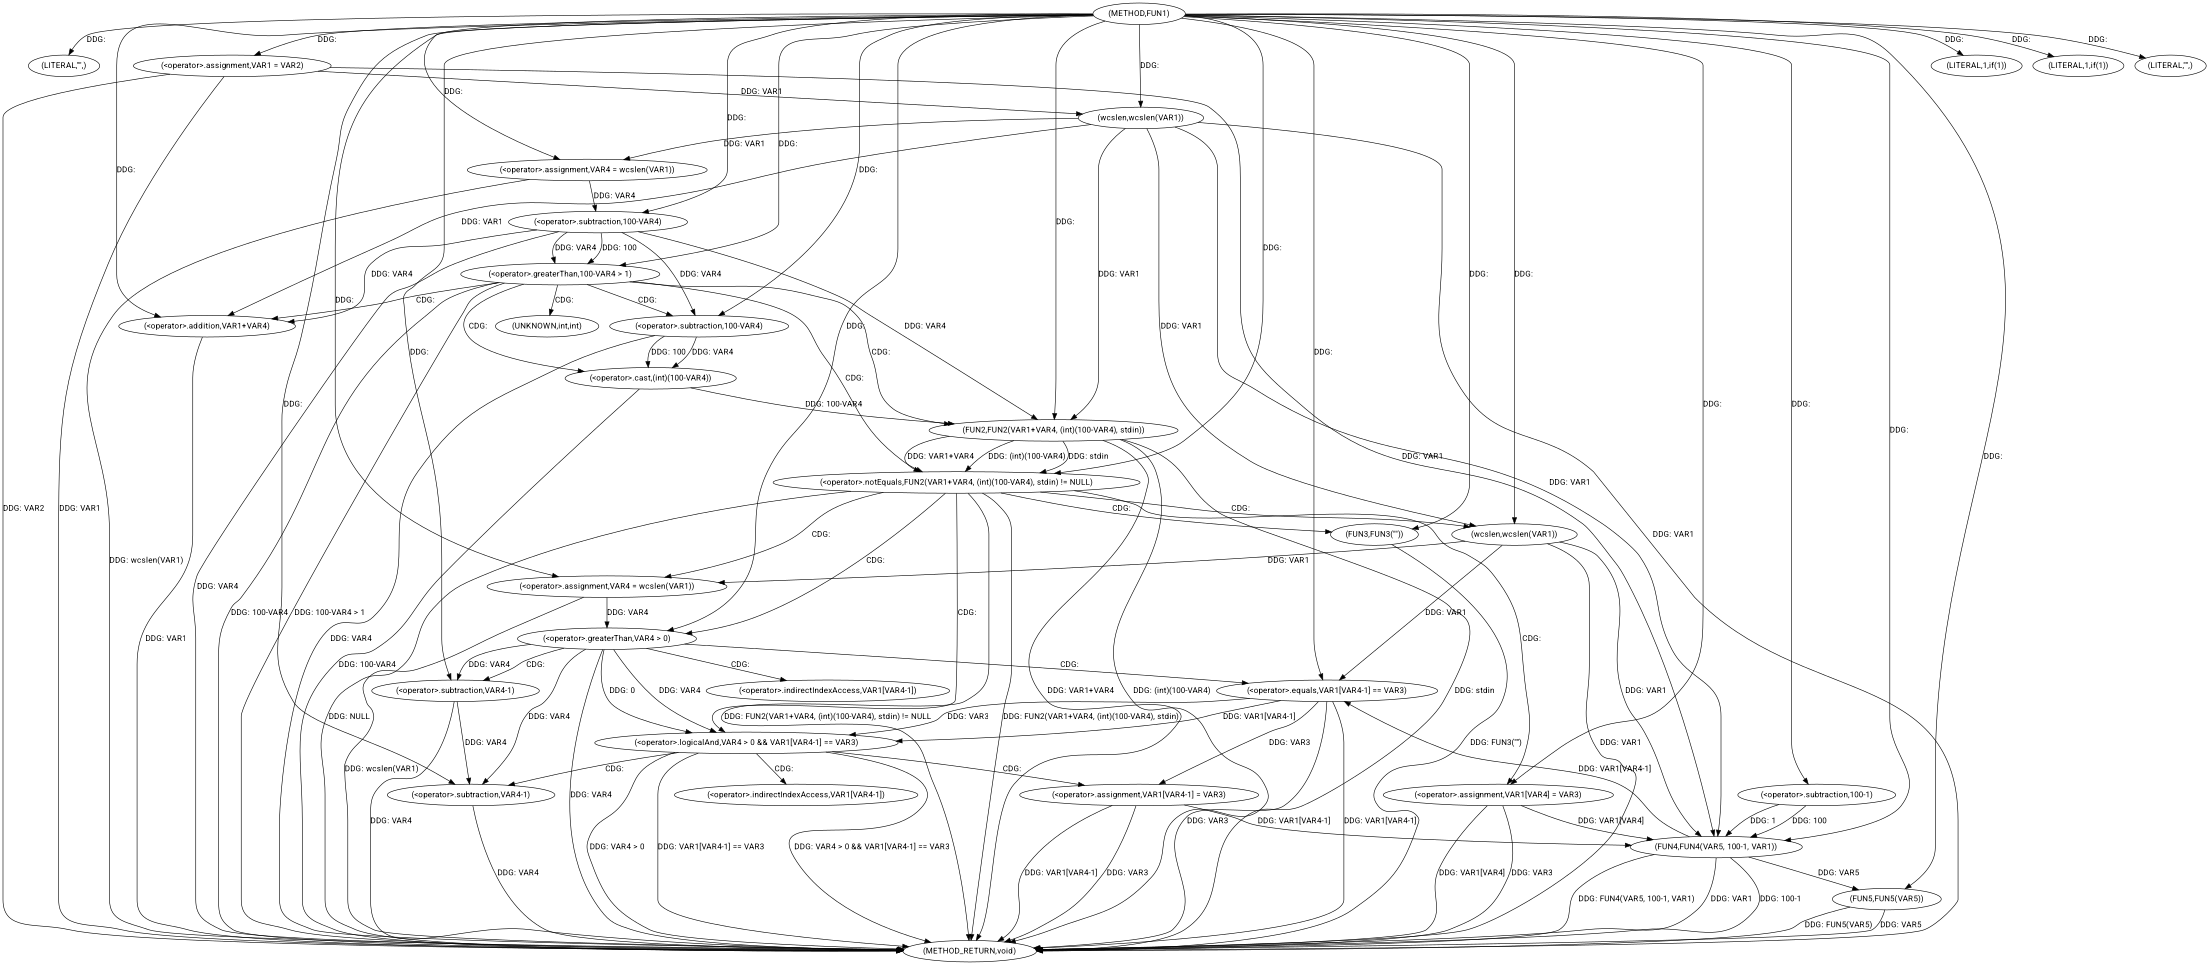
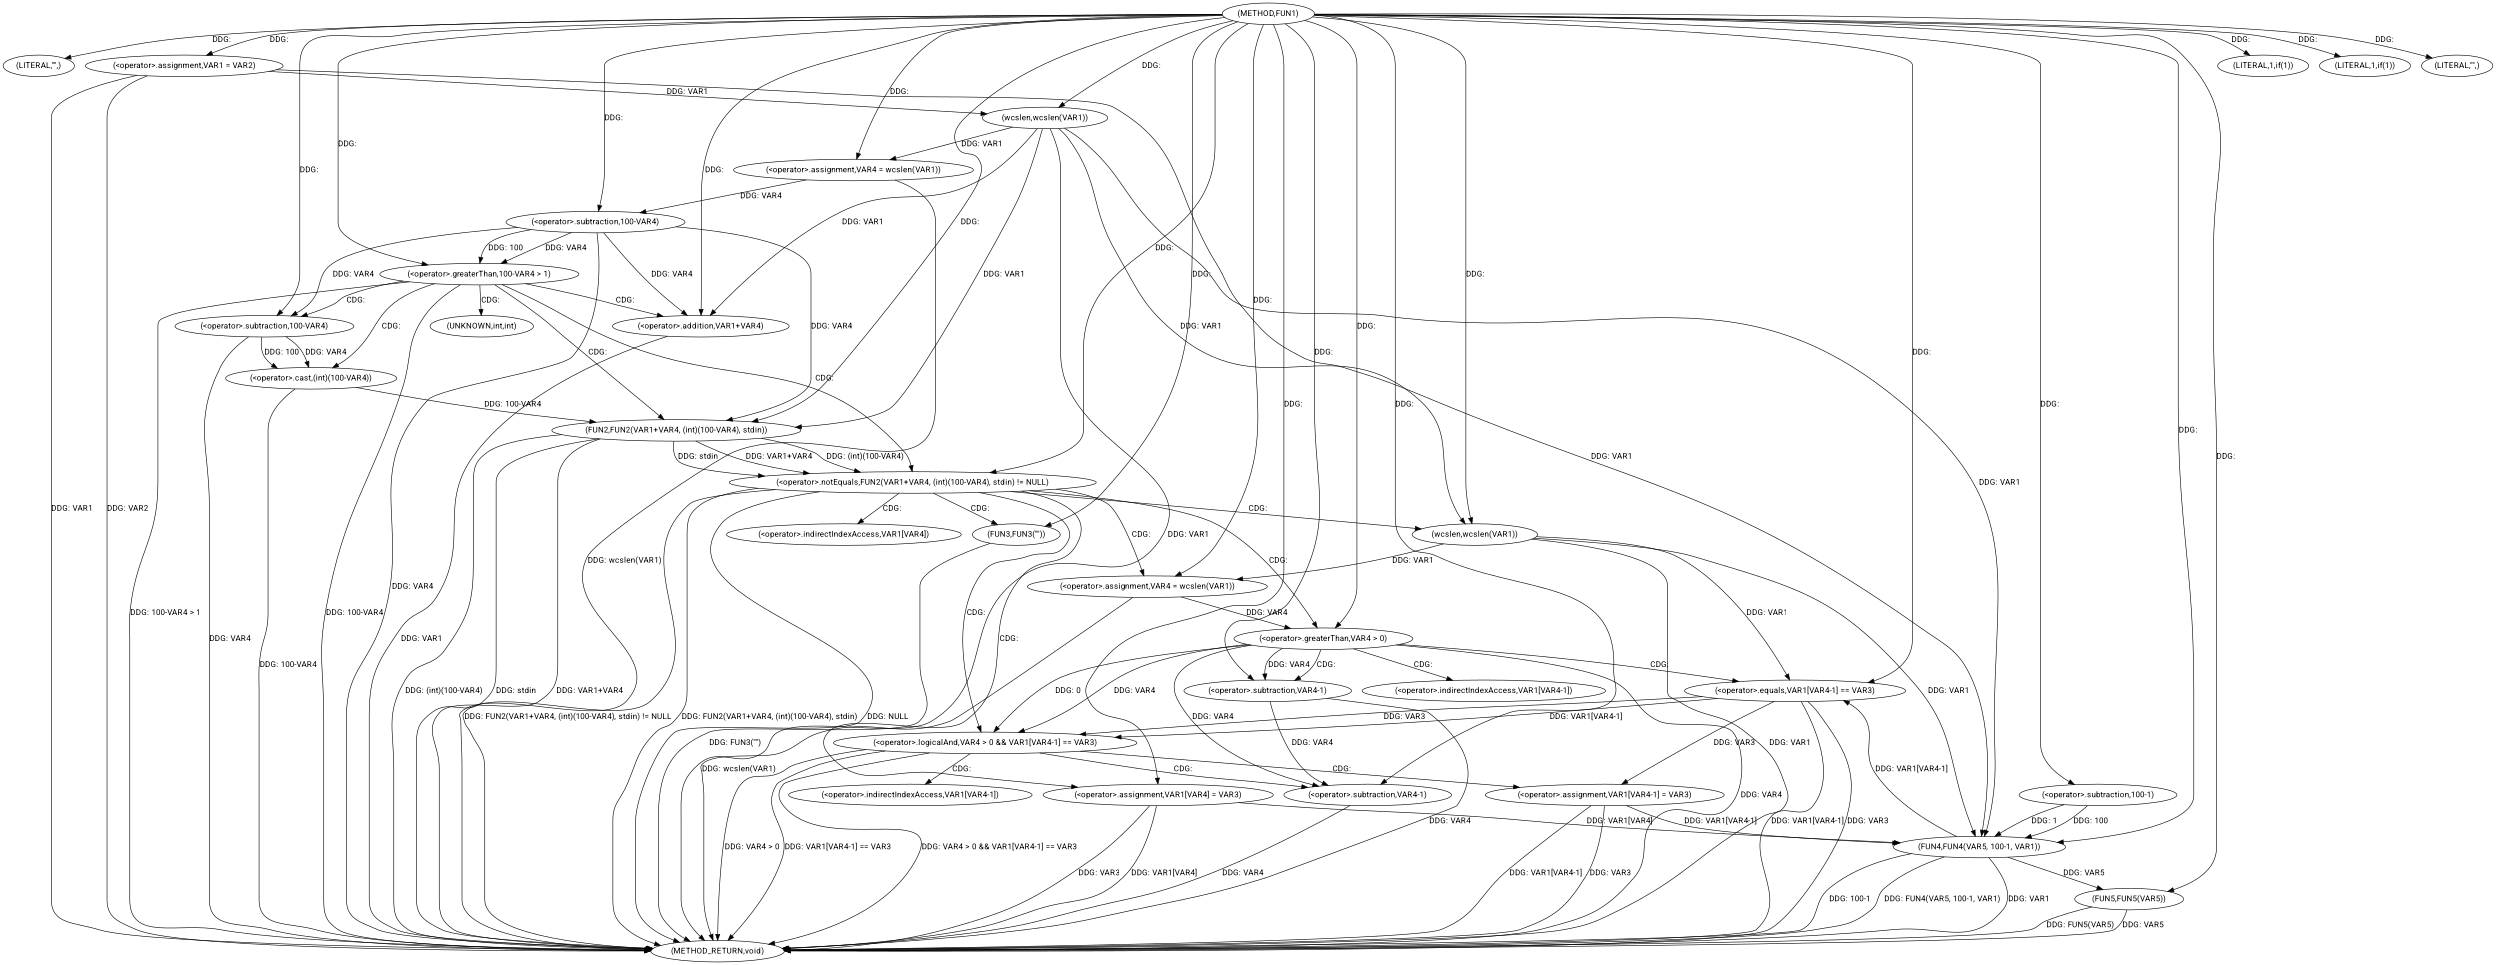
none -> (844, 535)
